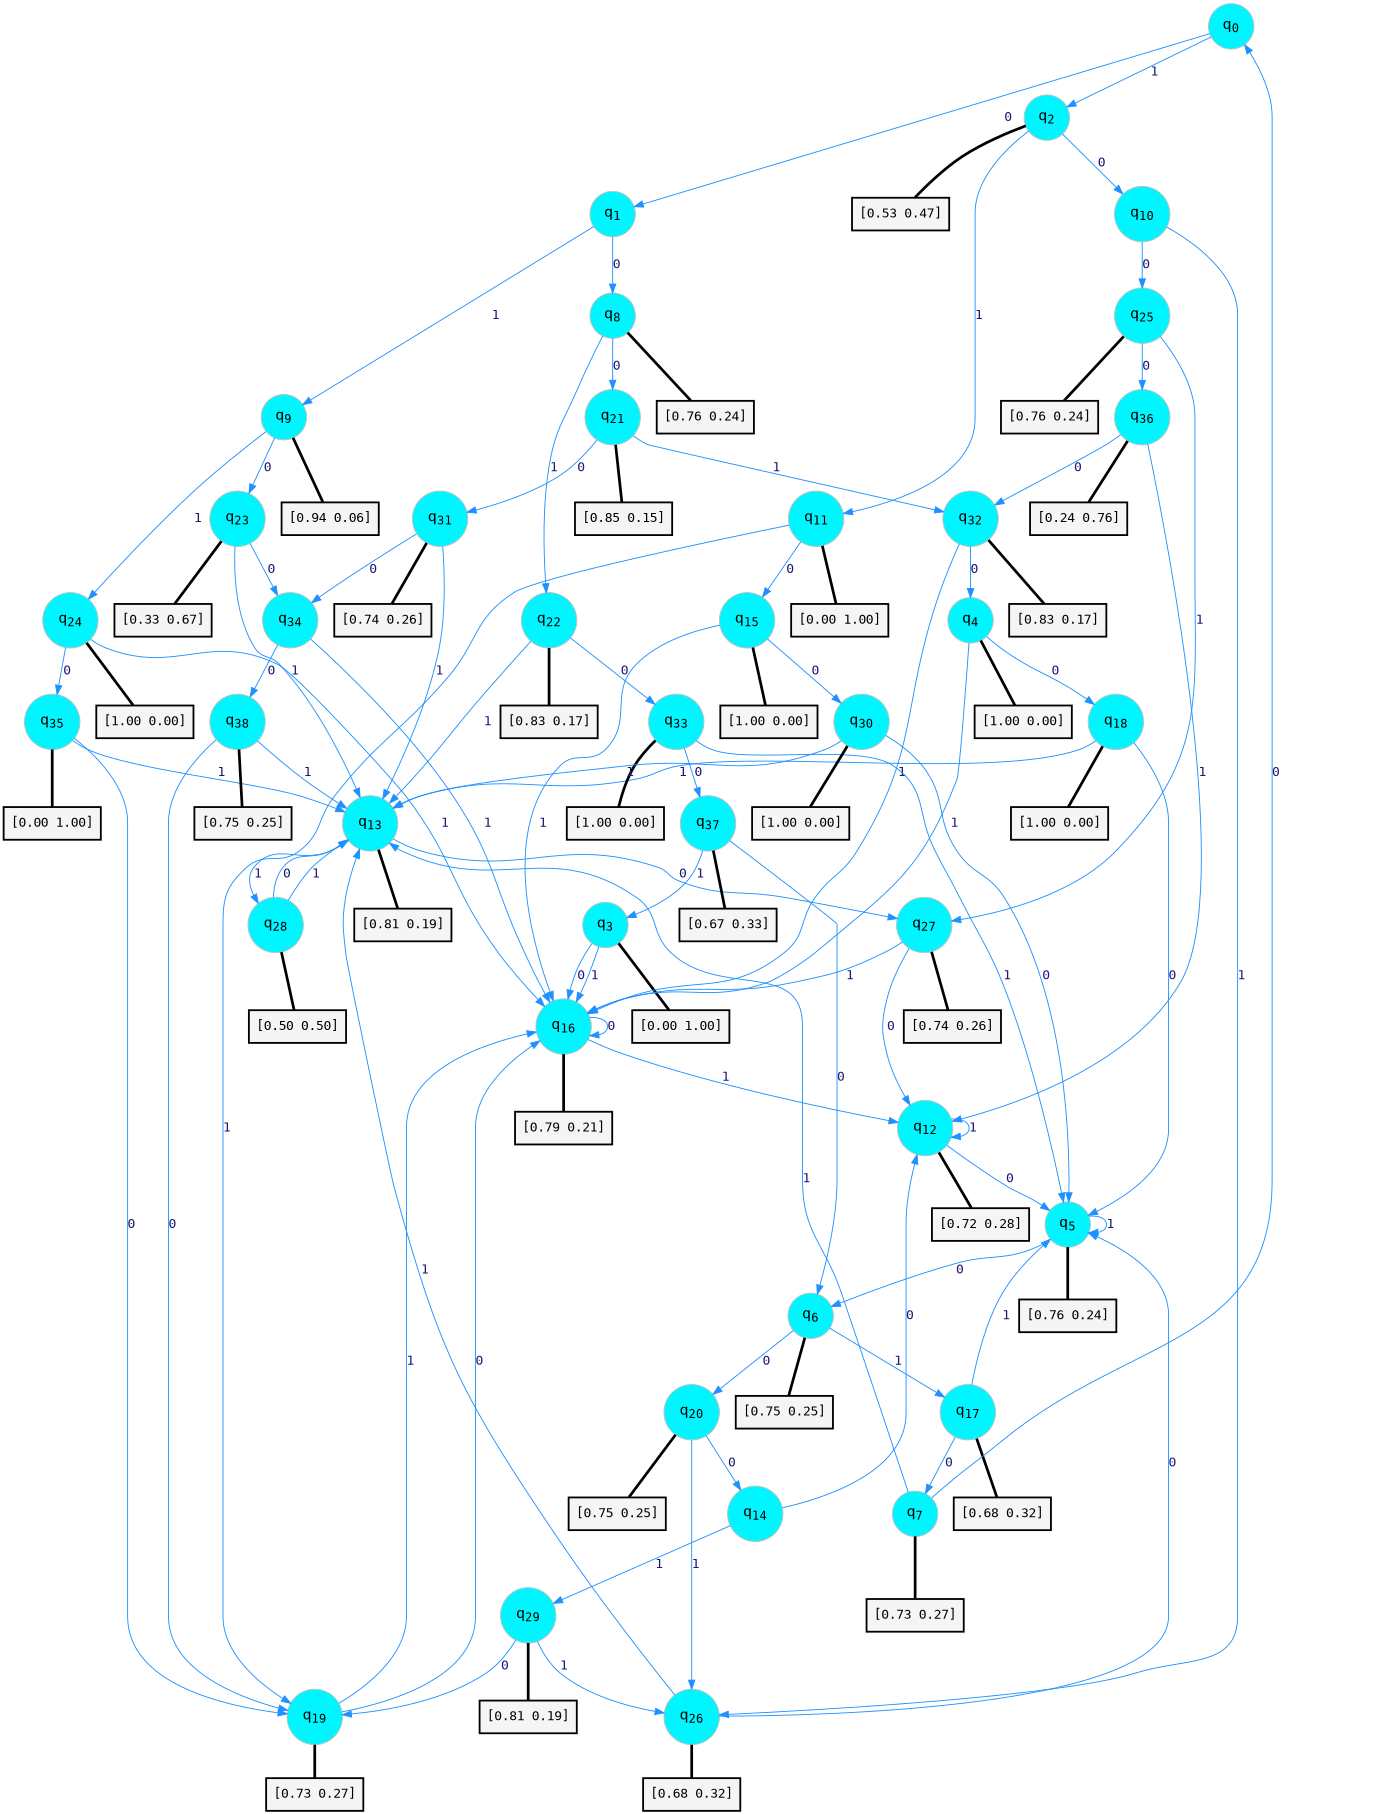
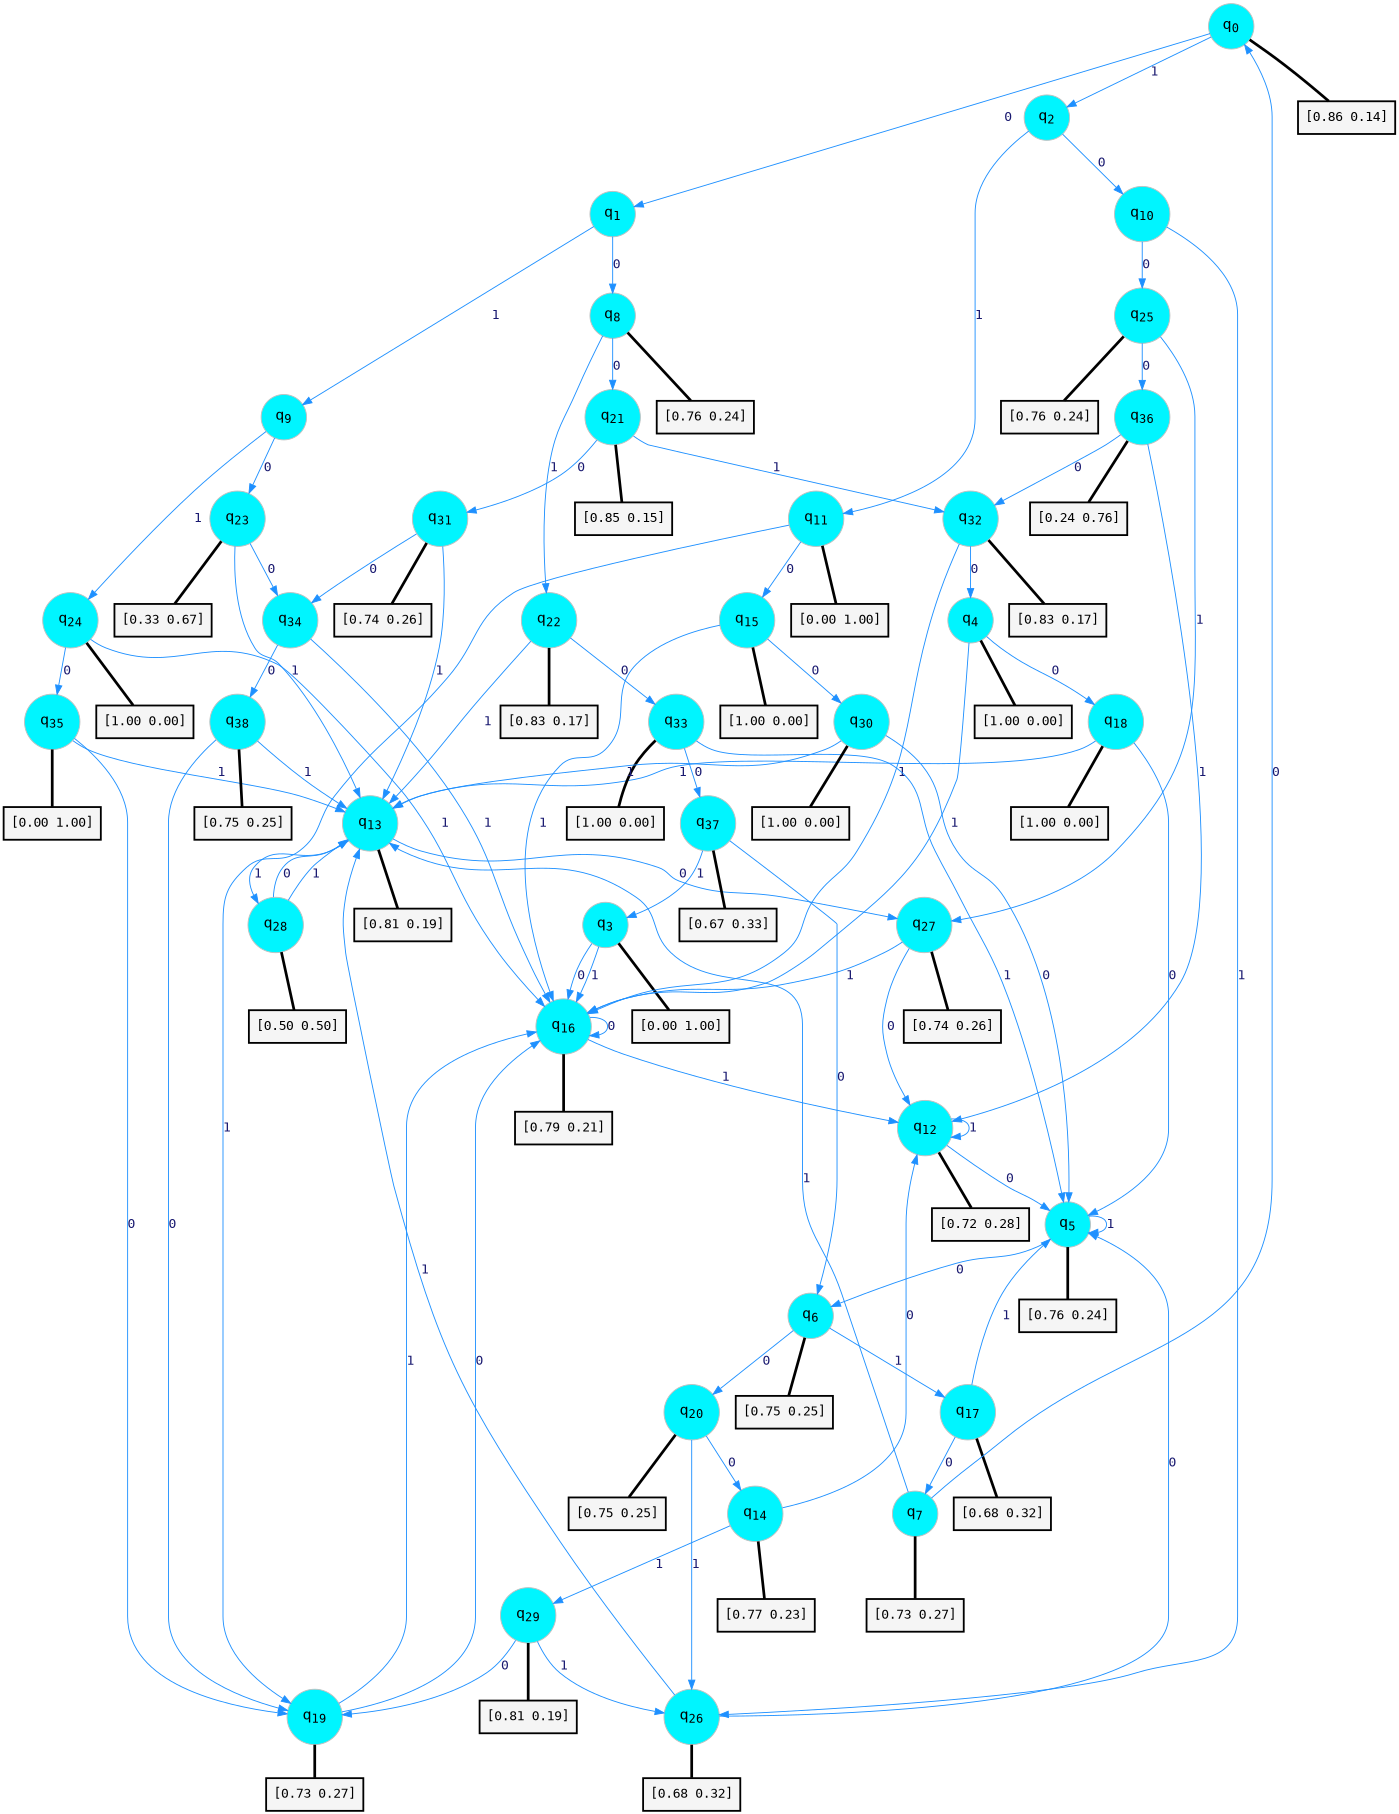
none -> (1347, 118)
(901, 214) -> none
(330, 519) -> none
none -> (766, 1615)
